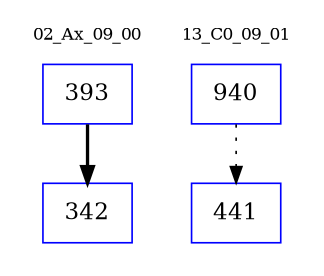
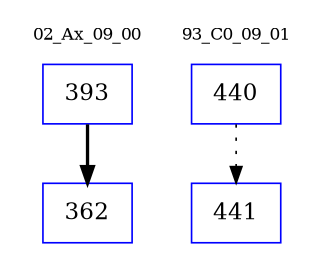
(236, 36) -> (236, 36)
(236, 94) -> (236, 94)
(88, 213) -> (88, 213)
